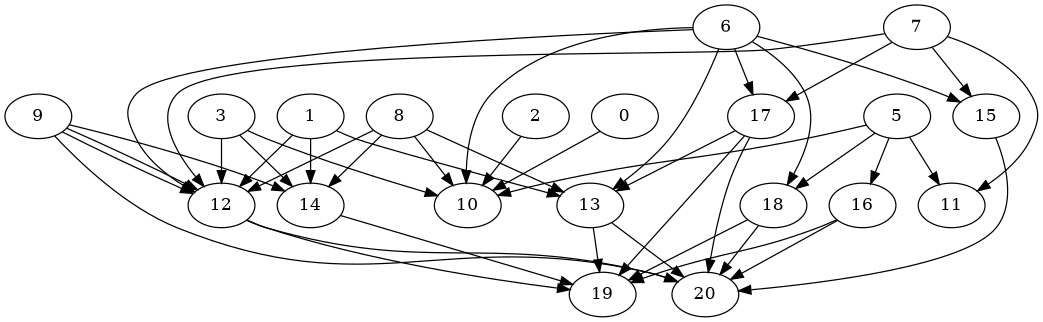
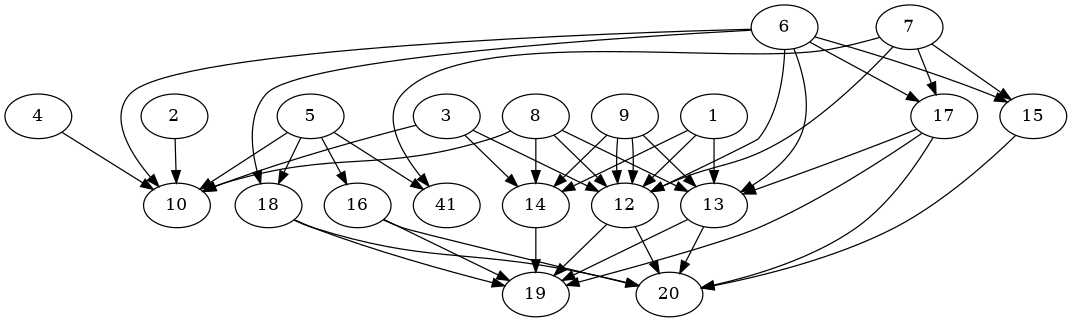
(625, 116) -> (38, 116)
(952, 205) -> (447, 205)
(343, 263) -> (664, 155)
